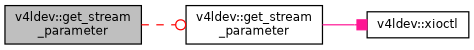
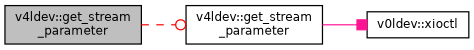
(418, 25) -> (418, 25)
